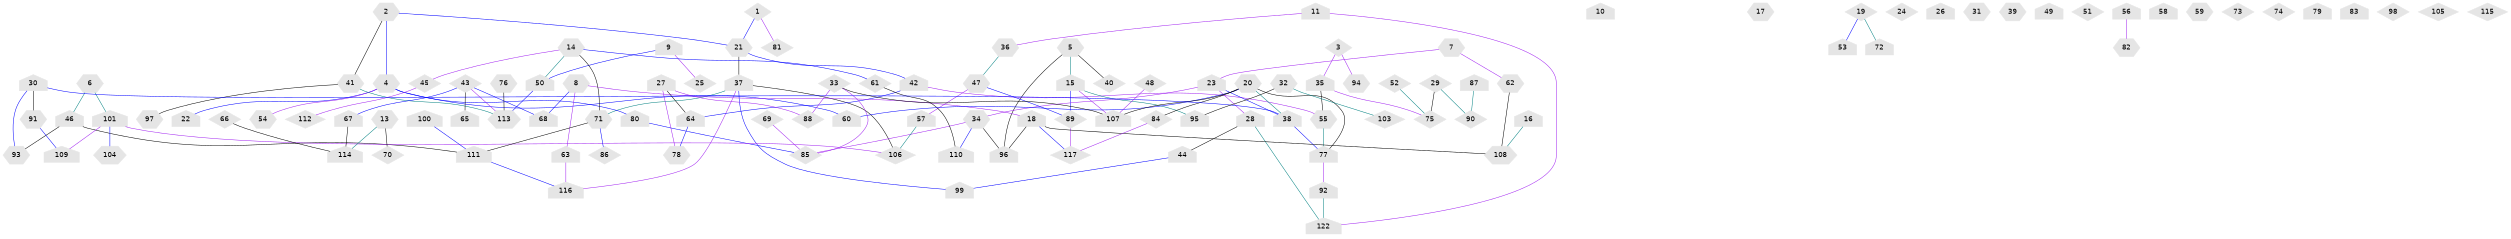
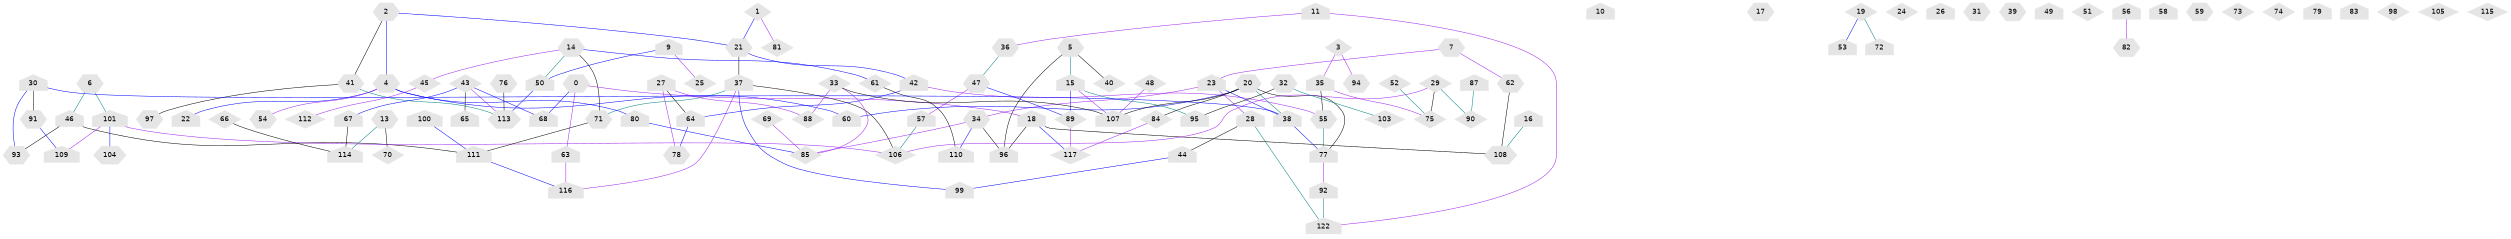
(576, 84) -> (576, 84)
none -> (1160, 140)
(605, 155) -> none
